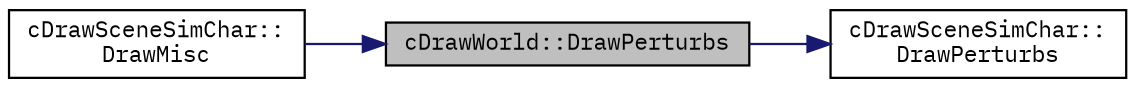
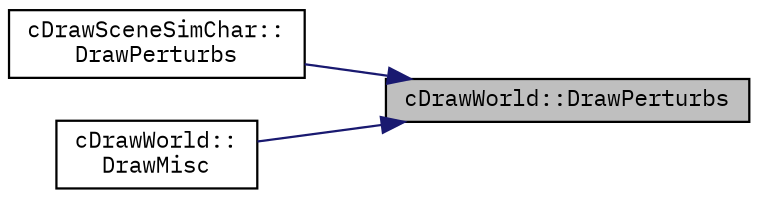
(157, 44) -> (157, 155)
(778, 44) -> (346, 70)
